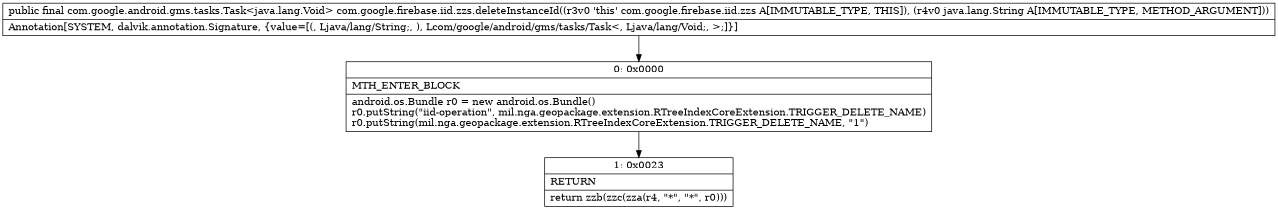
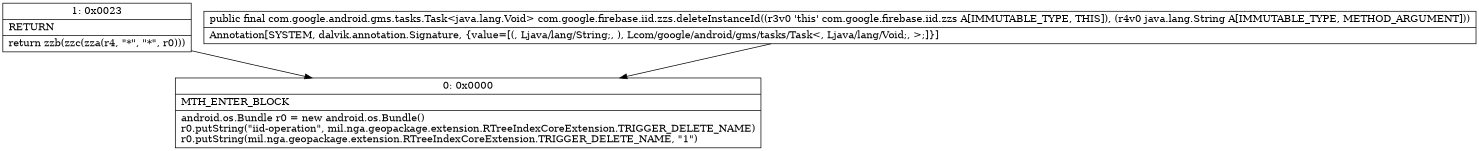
(639, 141) -> (248, 64)
